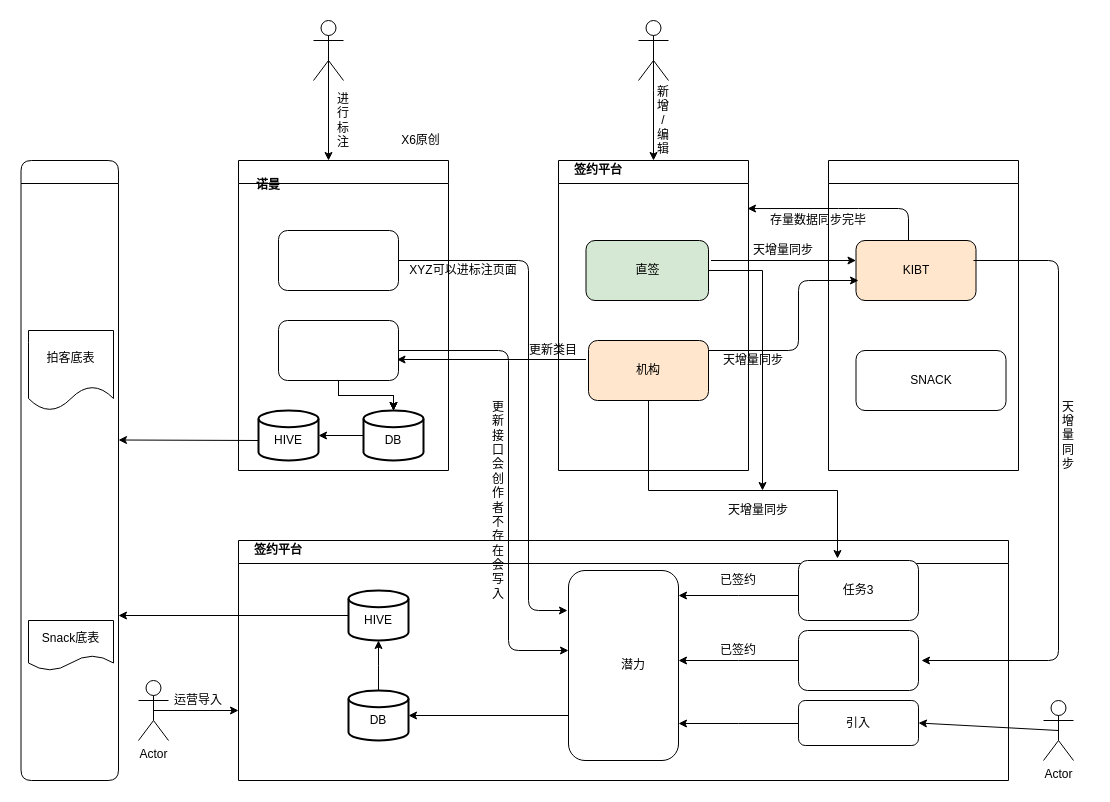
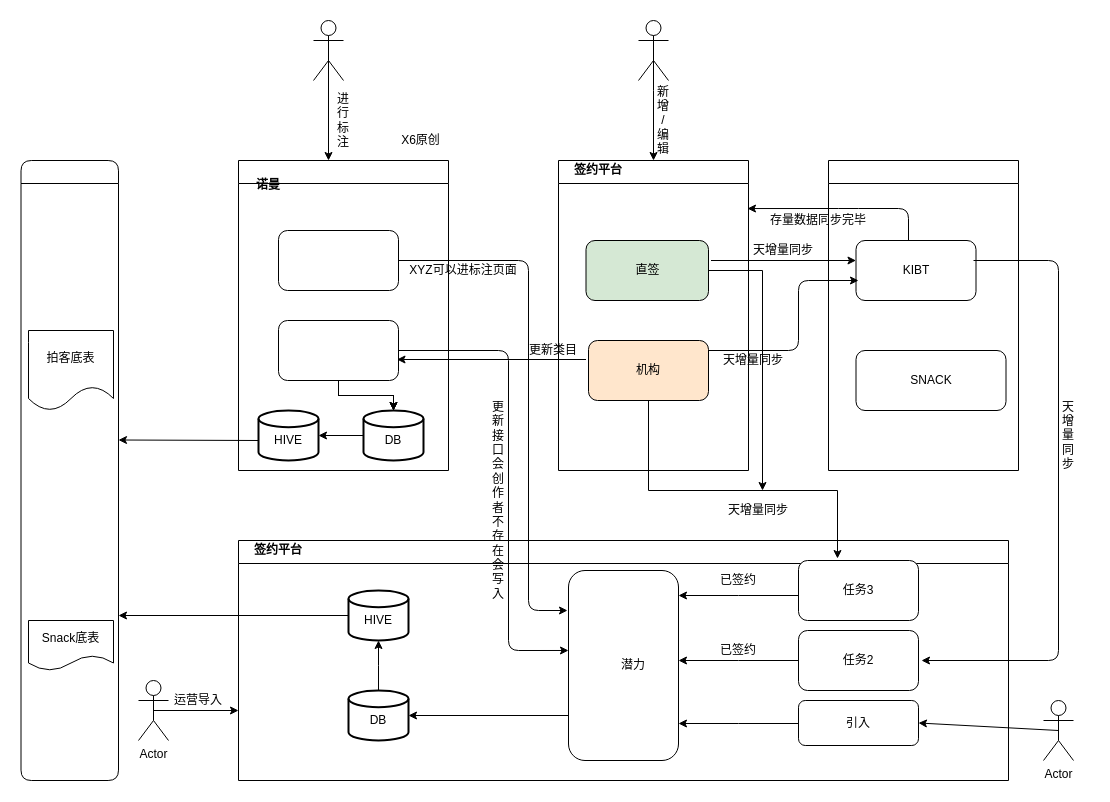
(916, 271) -> (916, 271)
none -> (859, 661)
